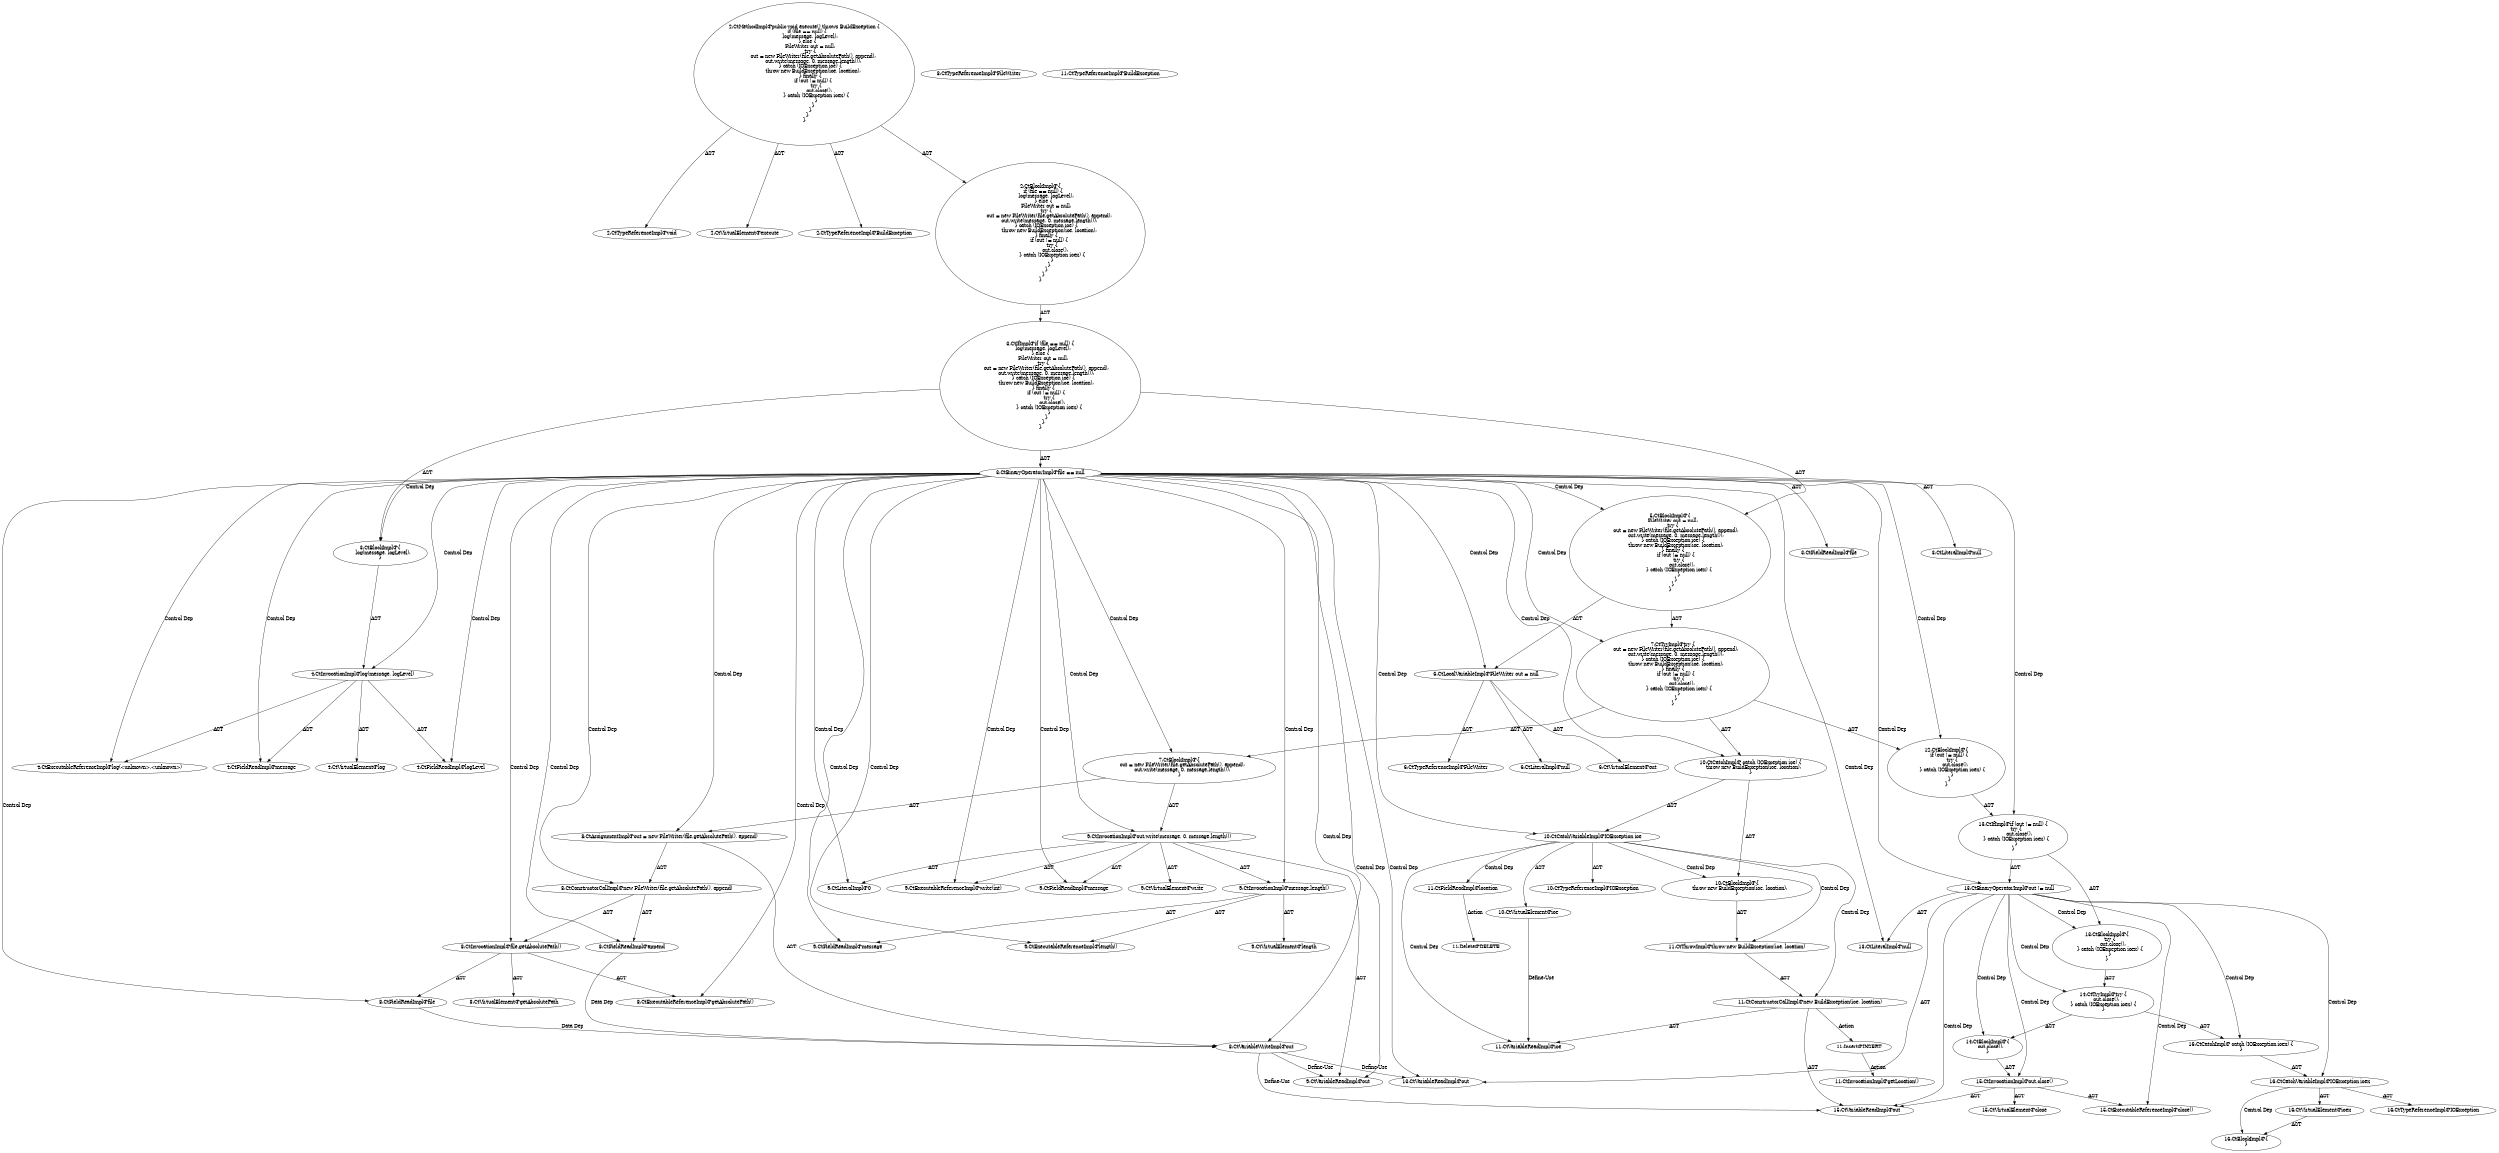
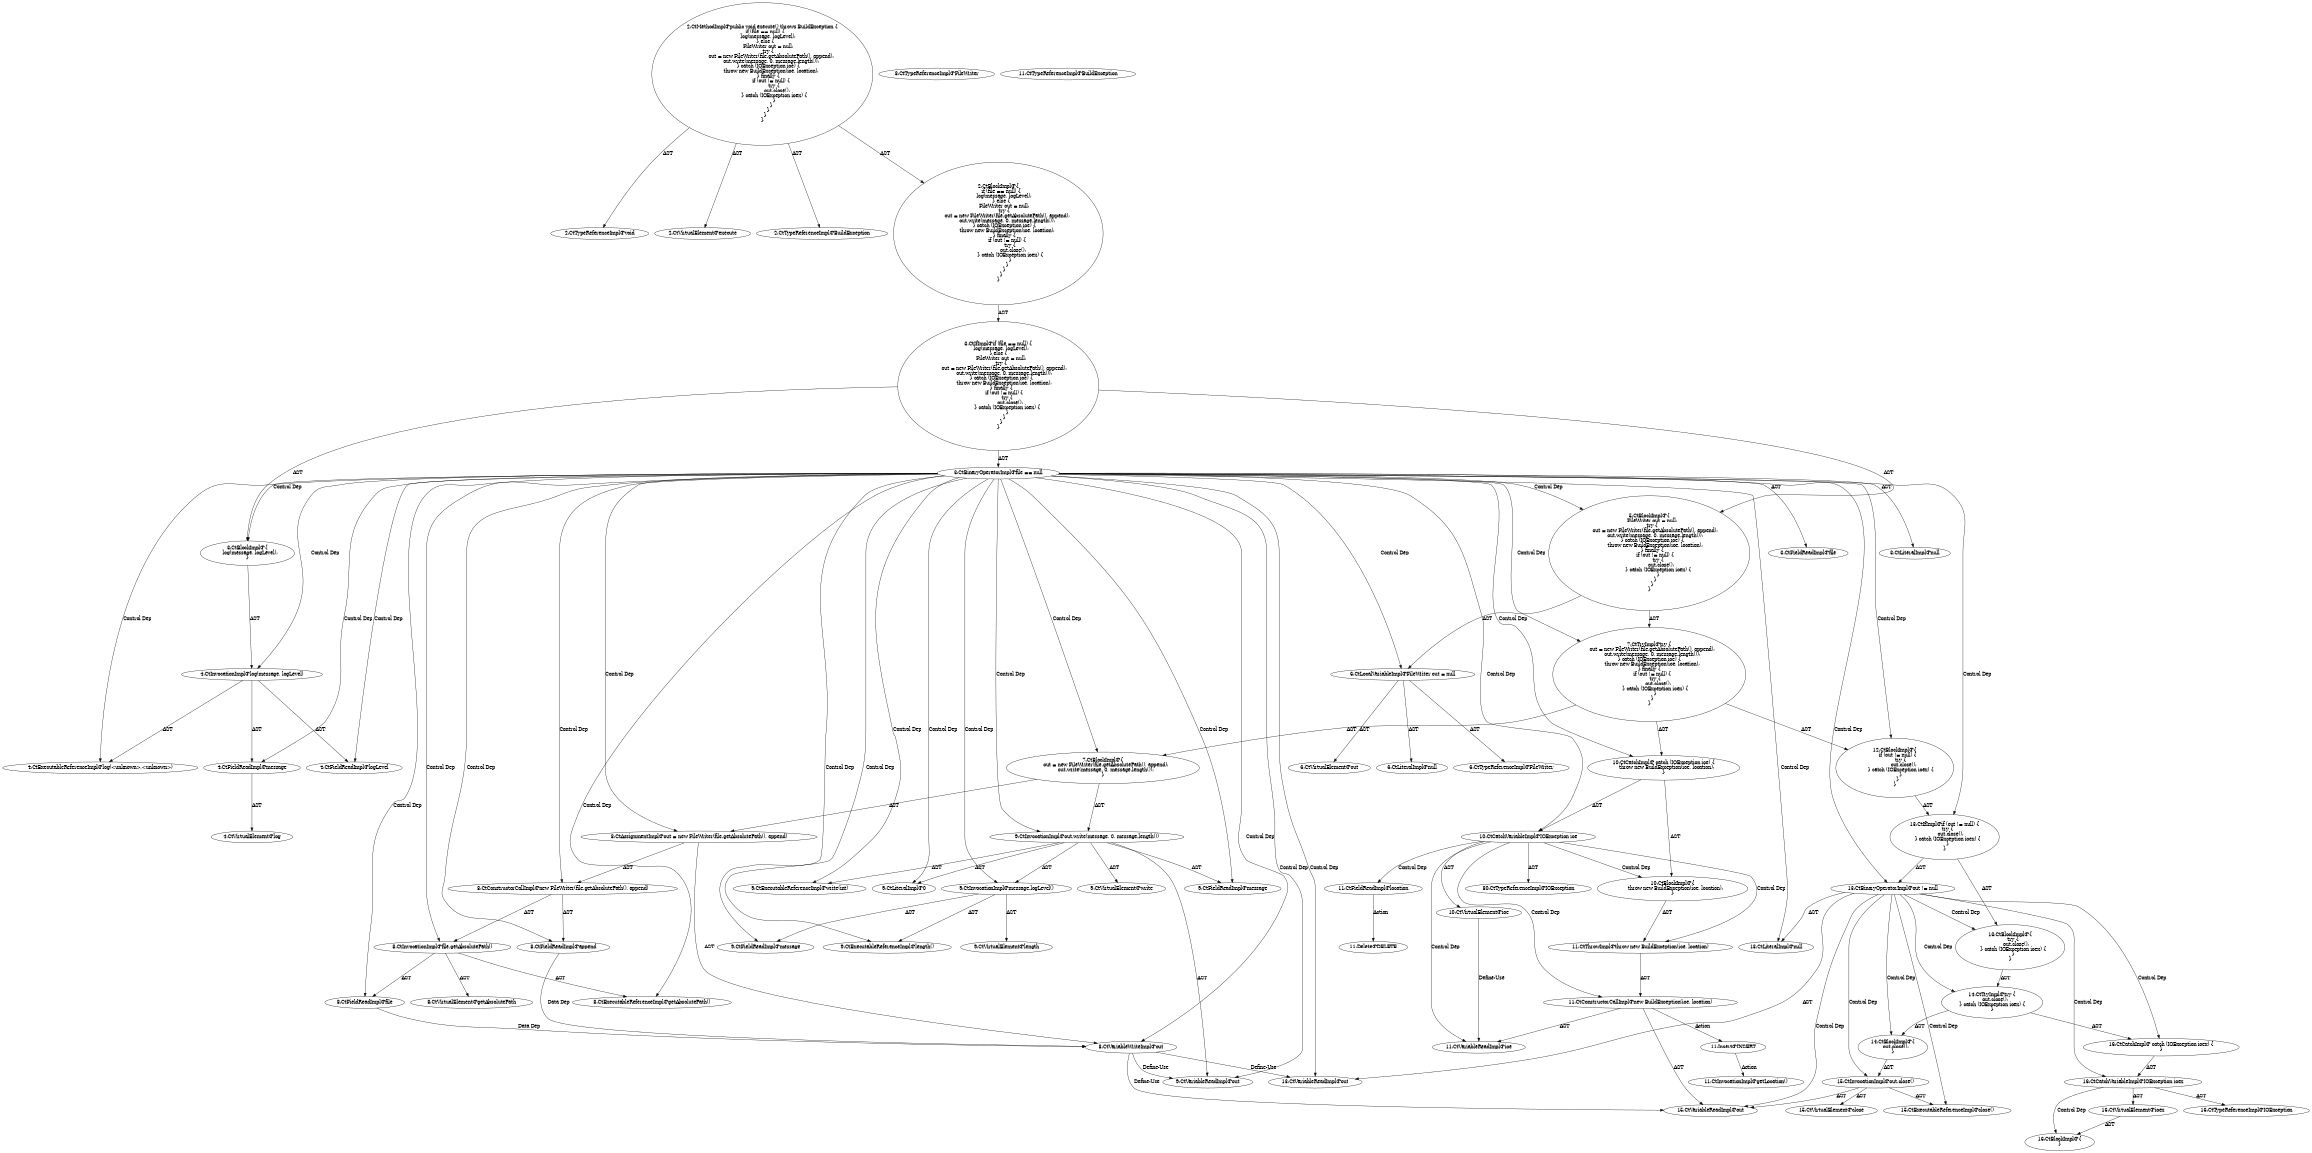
(360, 720) -> (252, 801)
(1284, 889) -> (1007, 889)
(1593, 889) -> (1528, 889)
